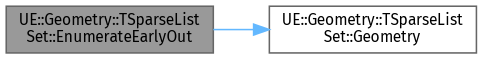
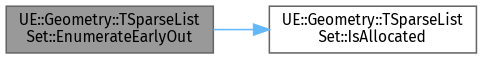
(373, 30) -> (373, 30)
